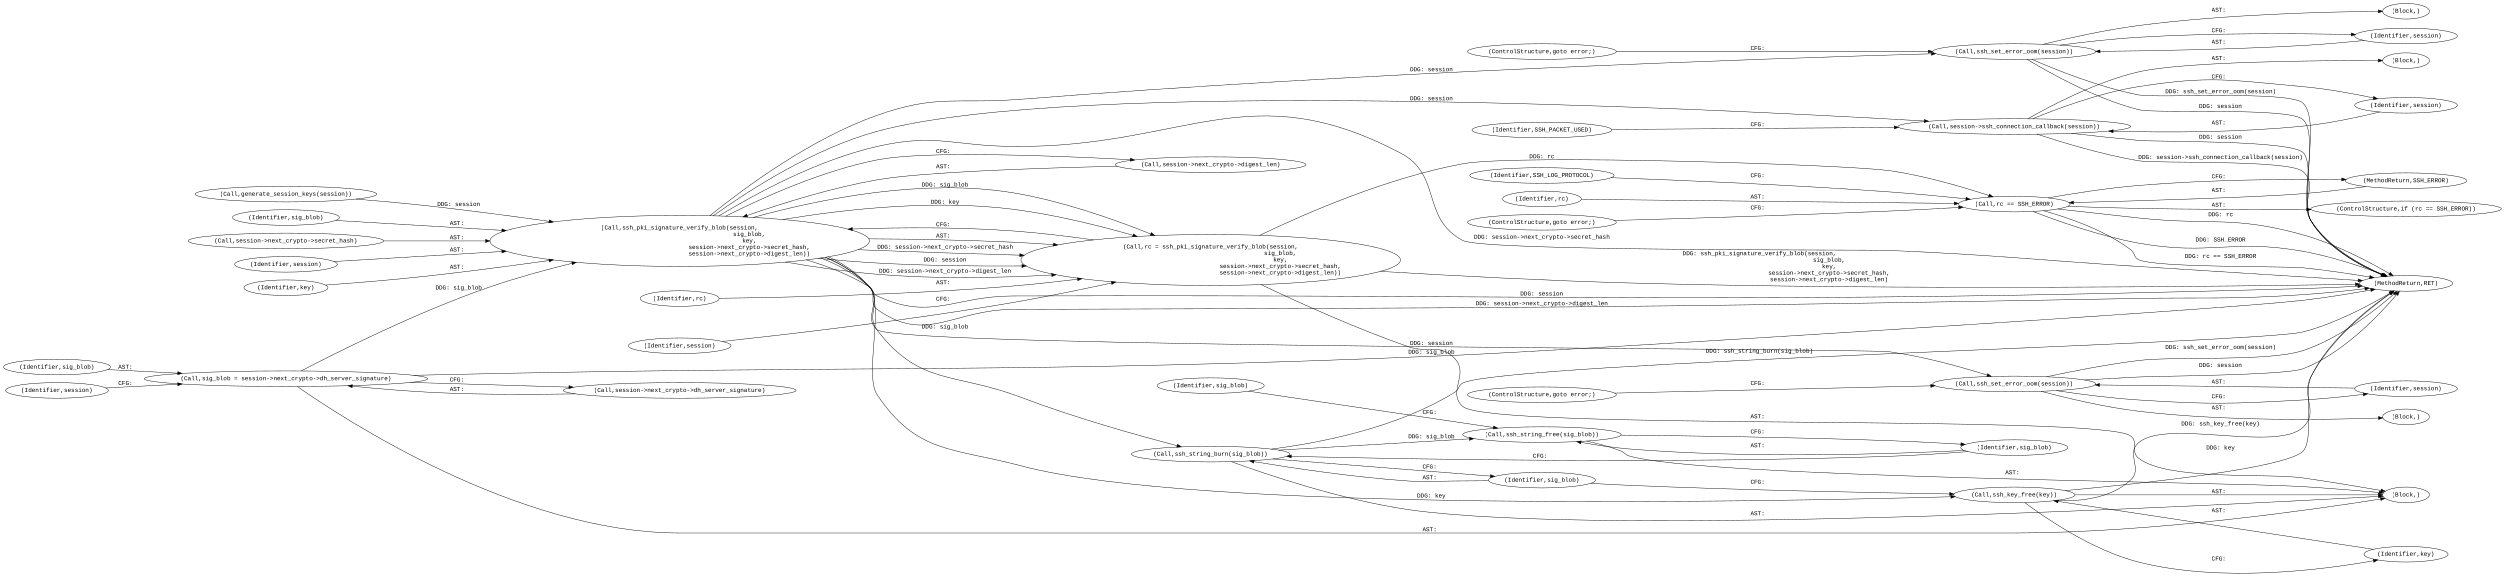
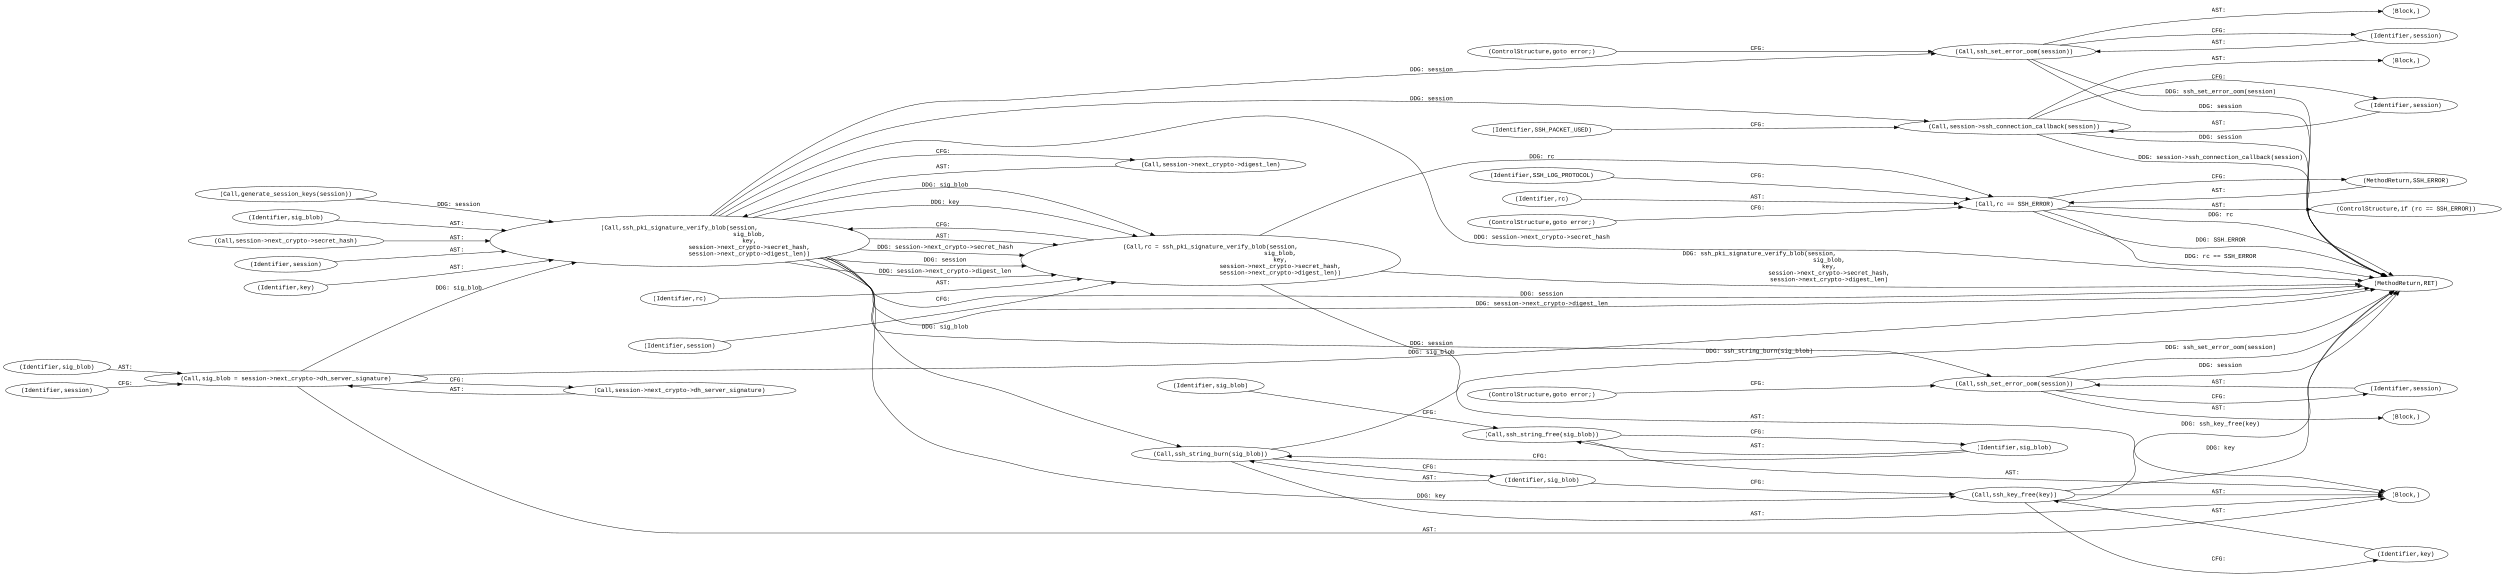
(1374, 445) -> none
